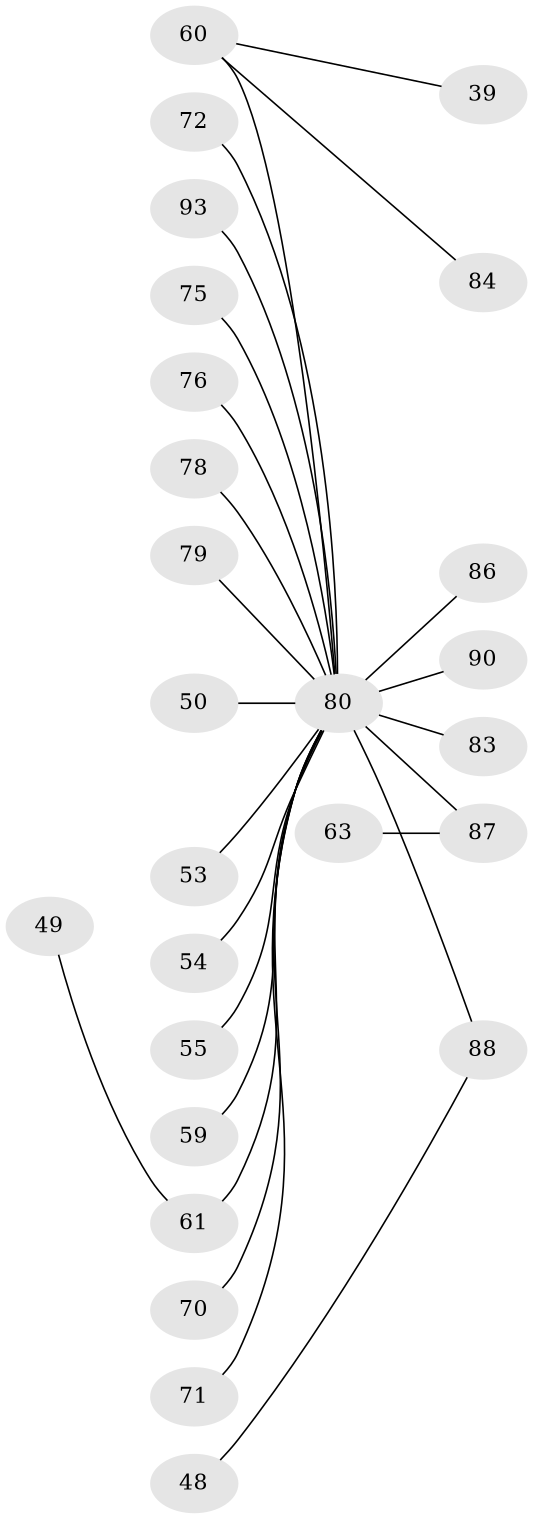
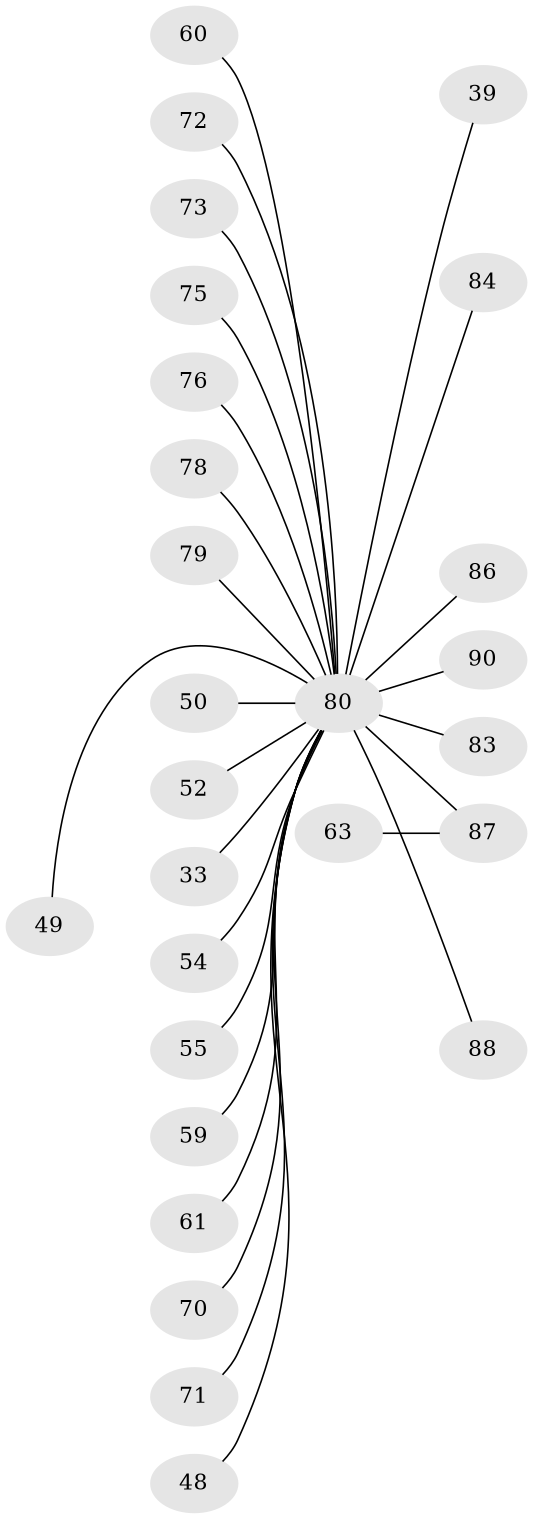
(339, 65) -> (403, 397)
(339, 159) -> (411, 493)
(194, 209) -> (194, 209)
none -> (194, 790)
(194, 877) -> (194, 877)
(102, 1083) -> (116, 694)
(352, 1274) -> (288, 1229)
